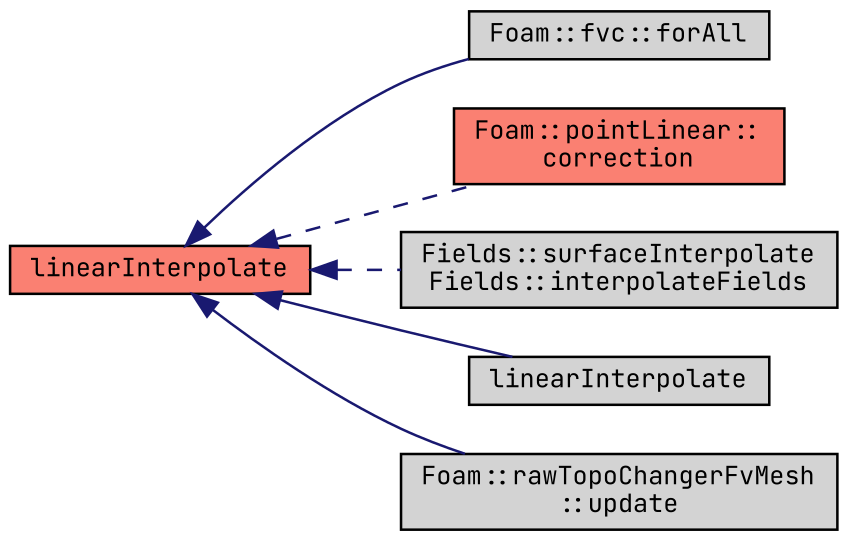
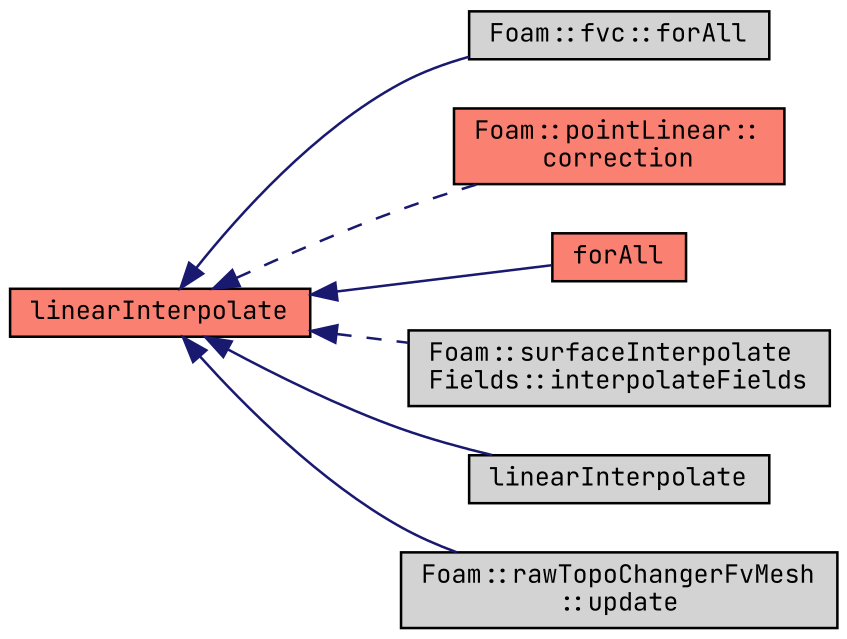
none -> (619, 257)
(619, 270) -> (619, 368)
